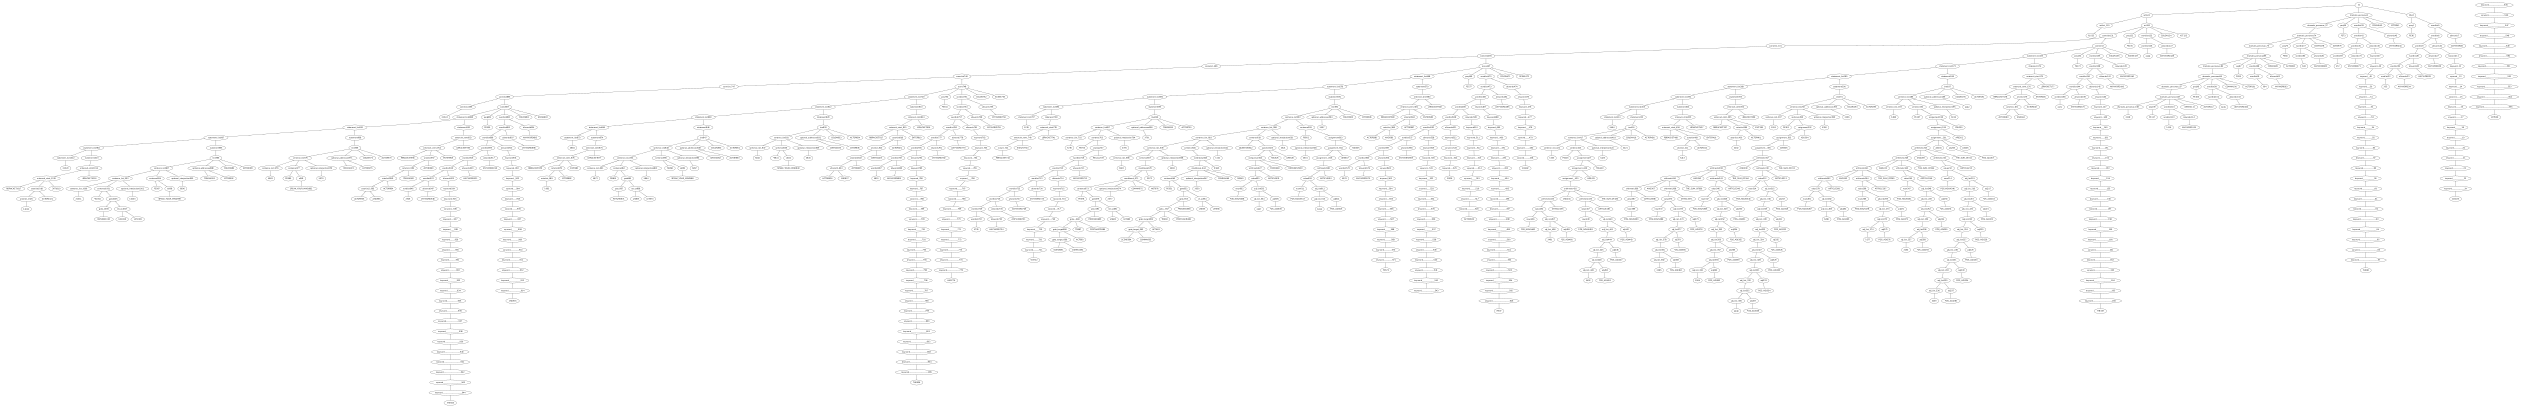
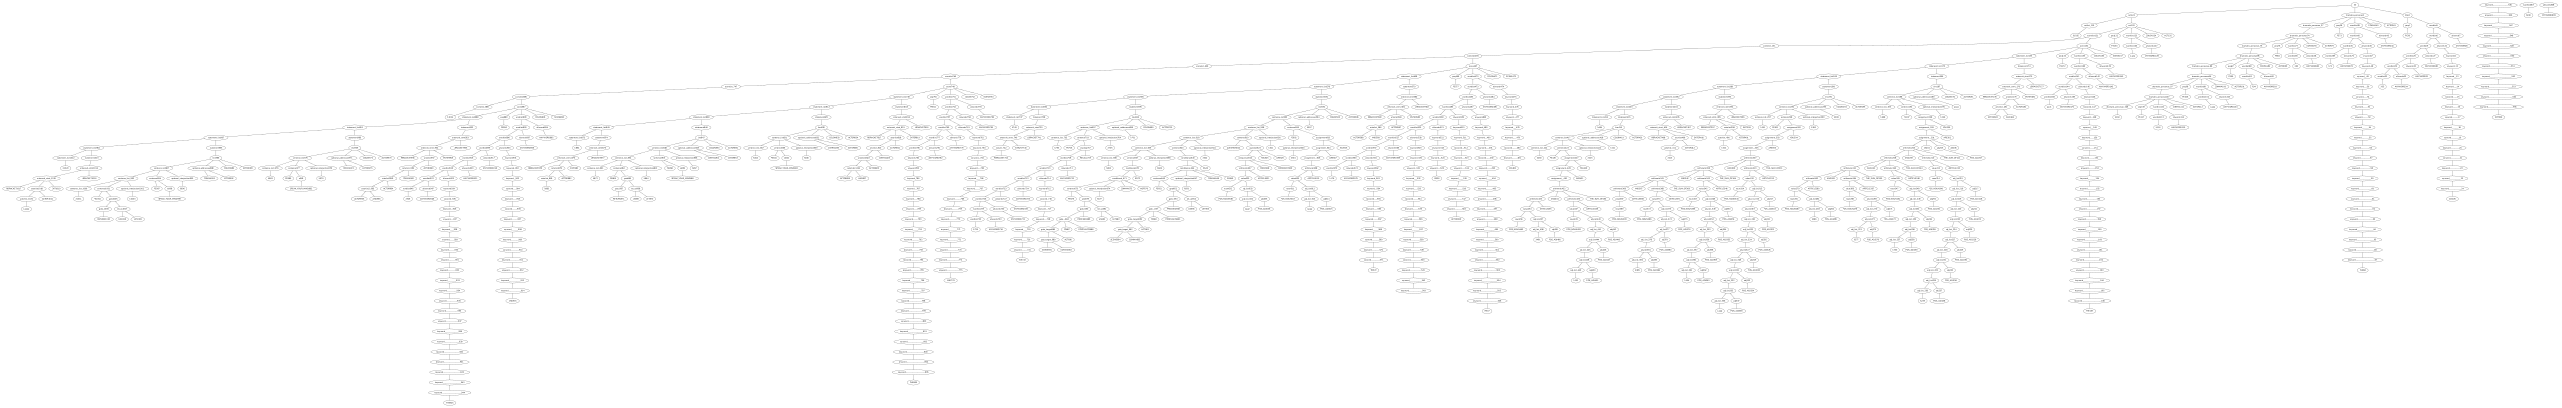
(896, 158) -> none
